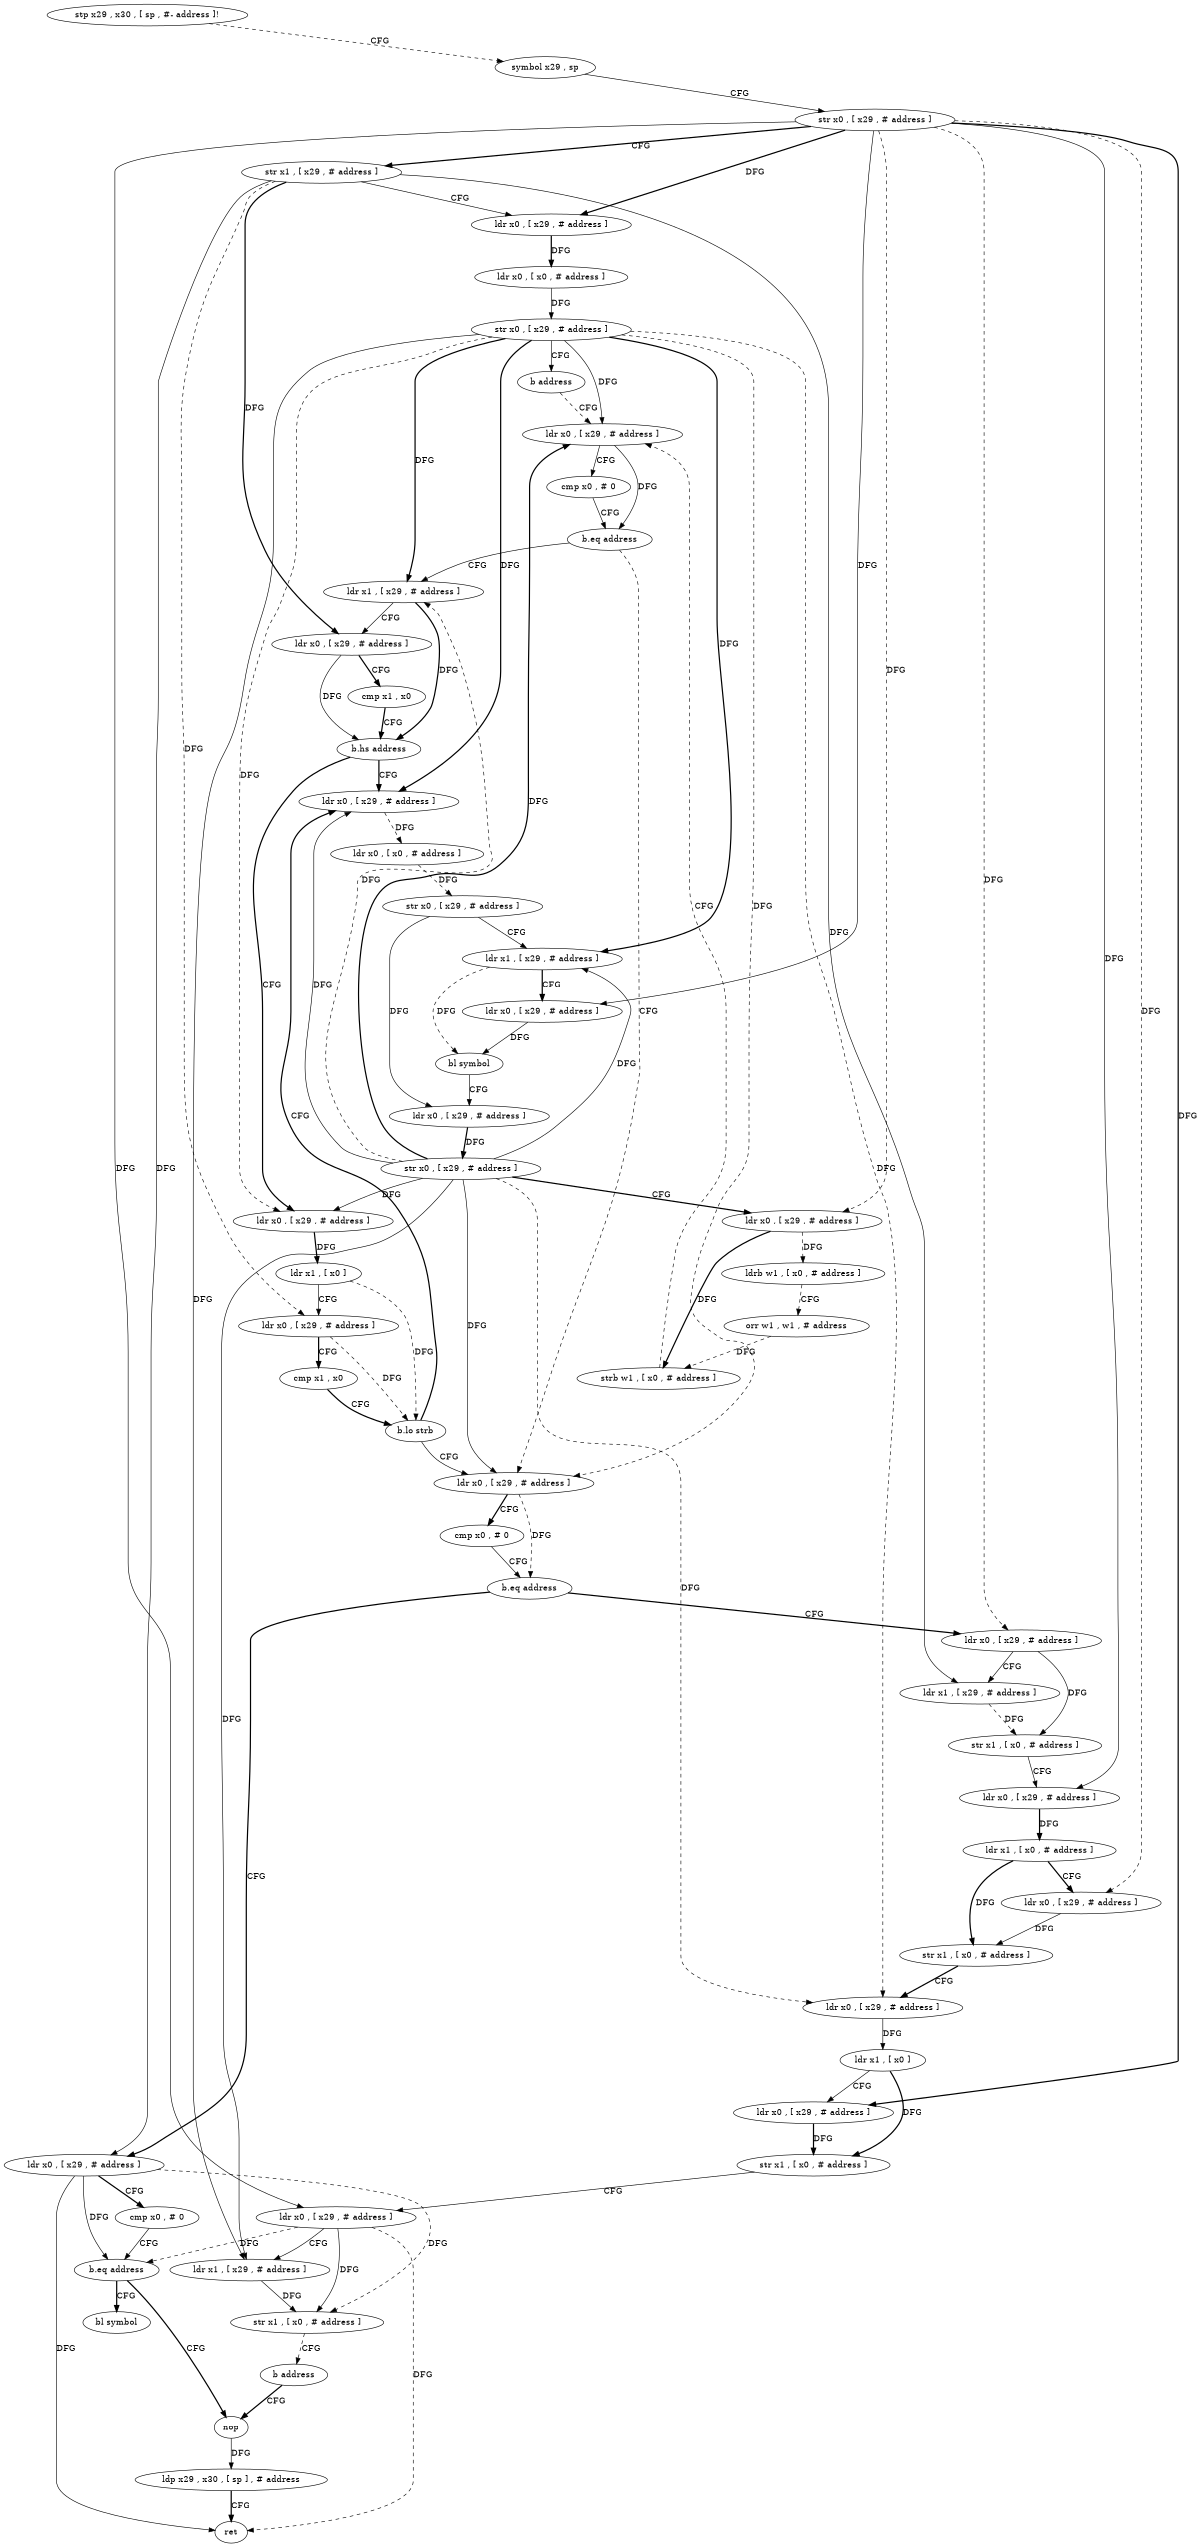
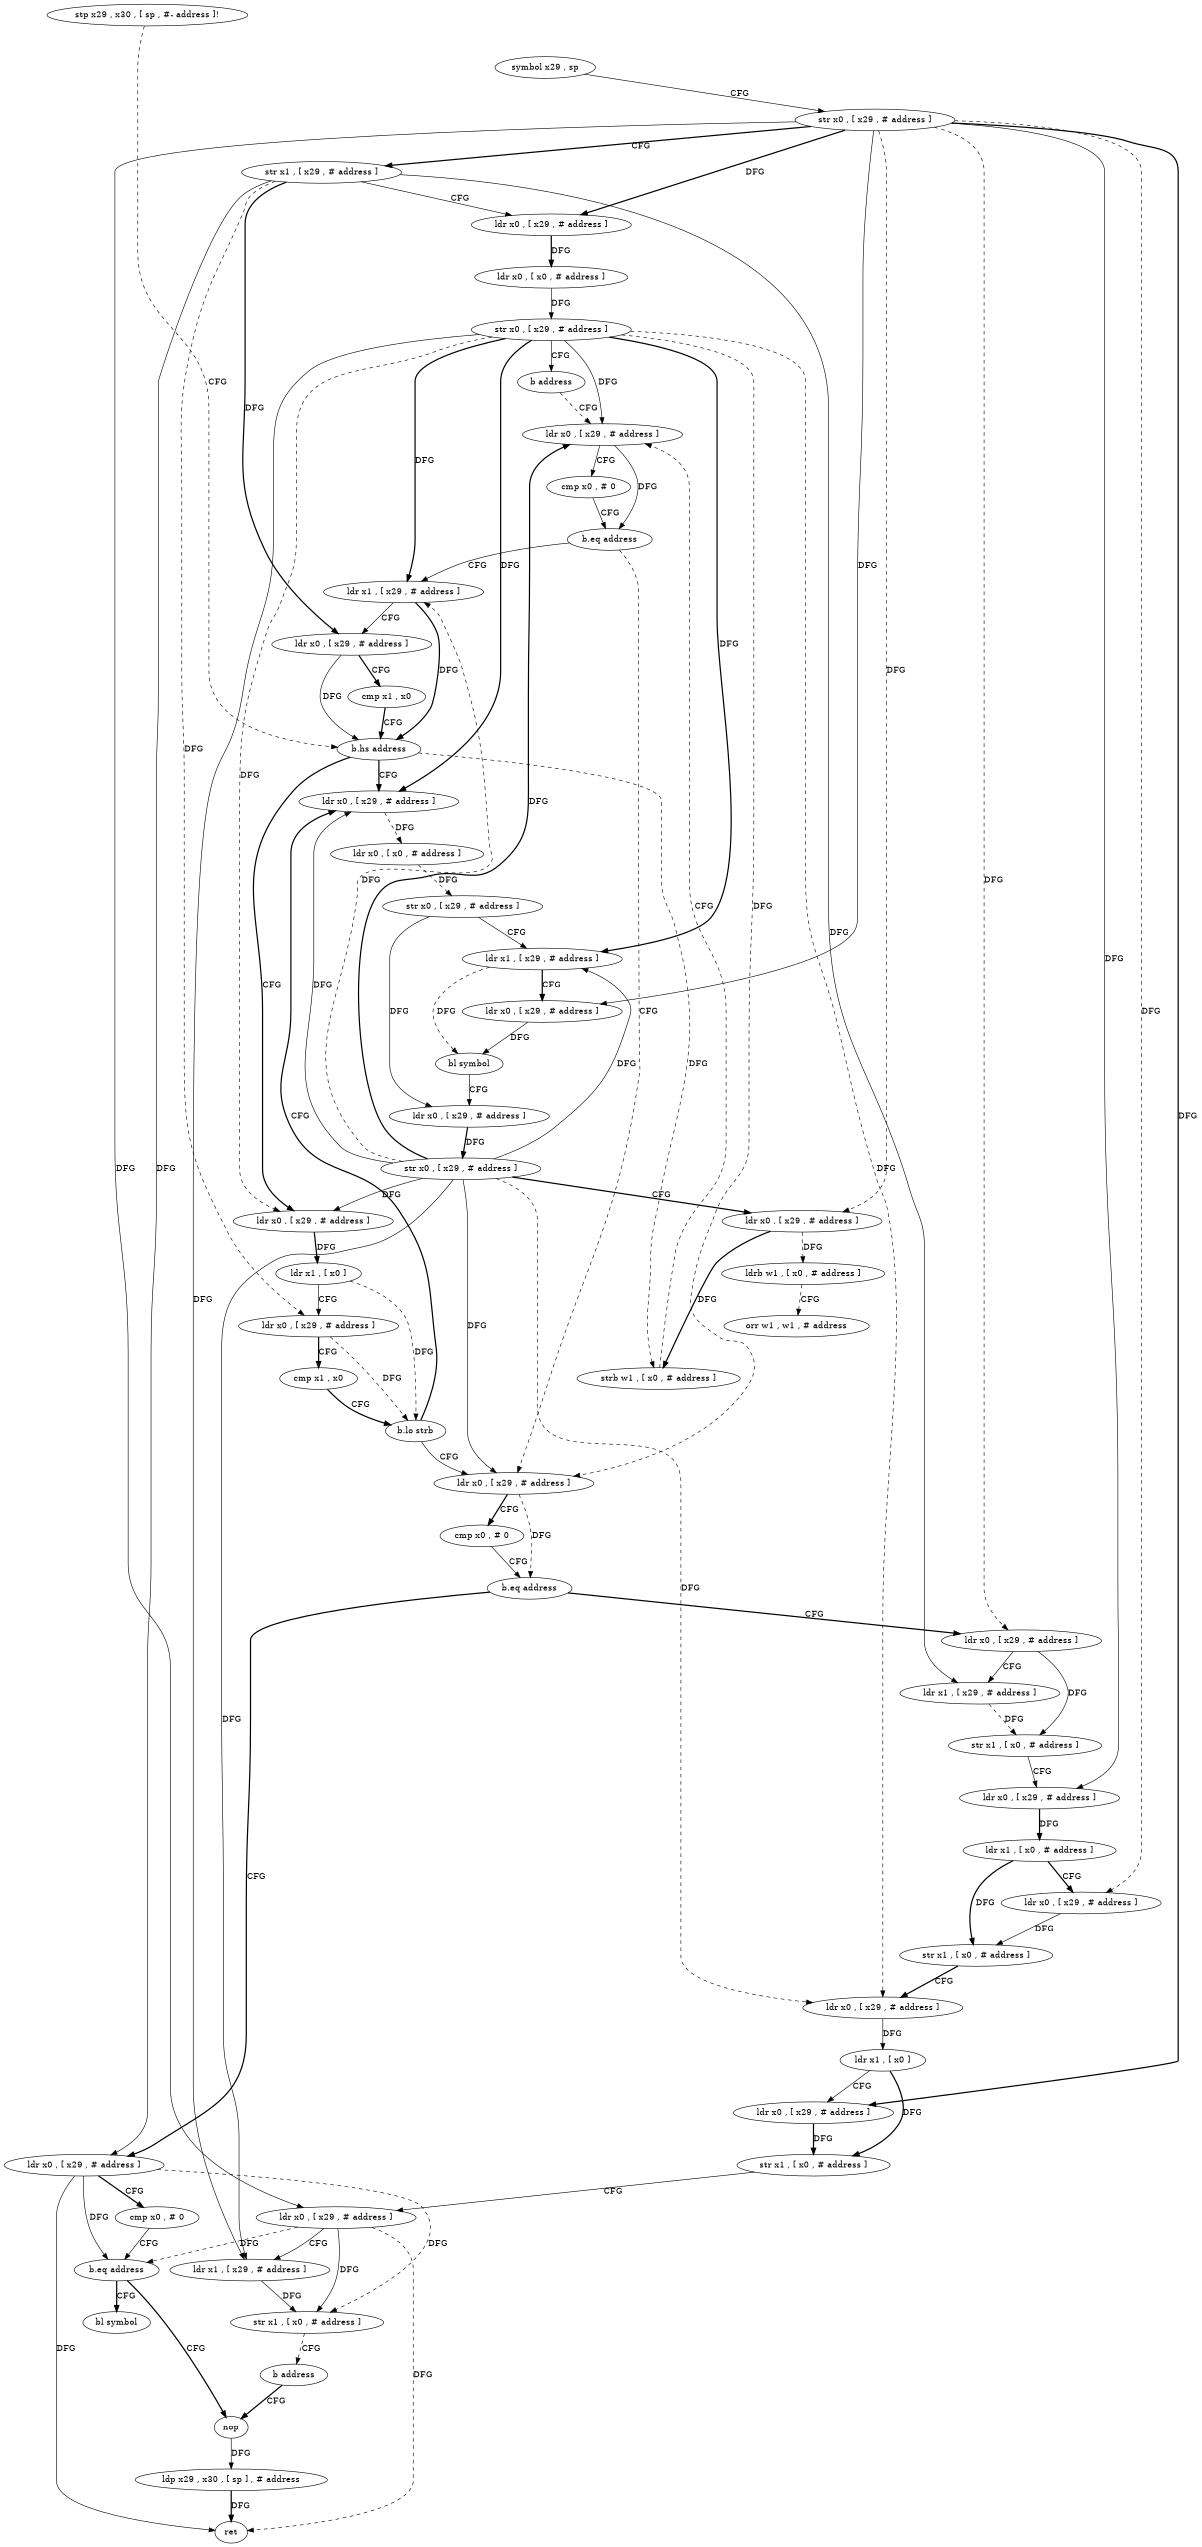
(353, 42) -> (209, 417)
(731, 1351) -> (682, 957)
(241, 2506) -> (241, 2506)
